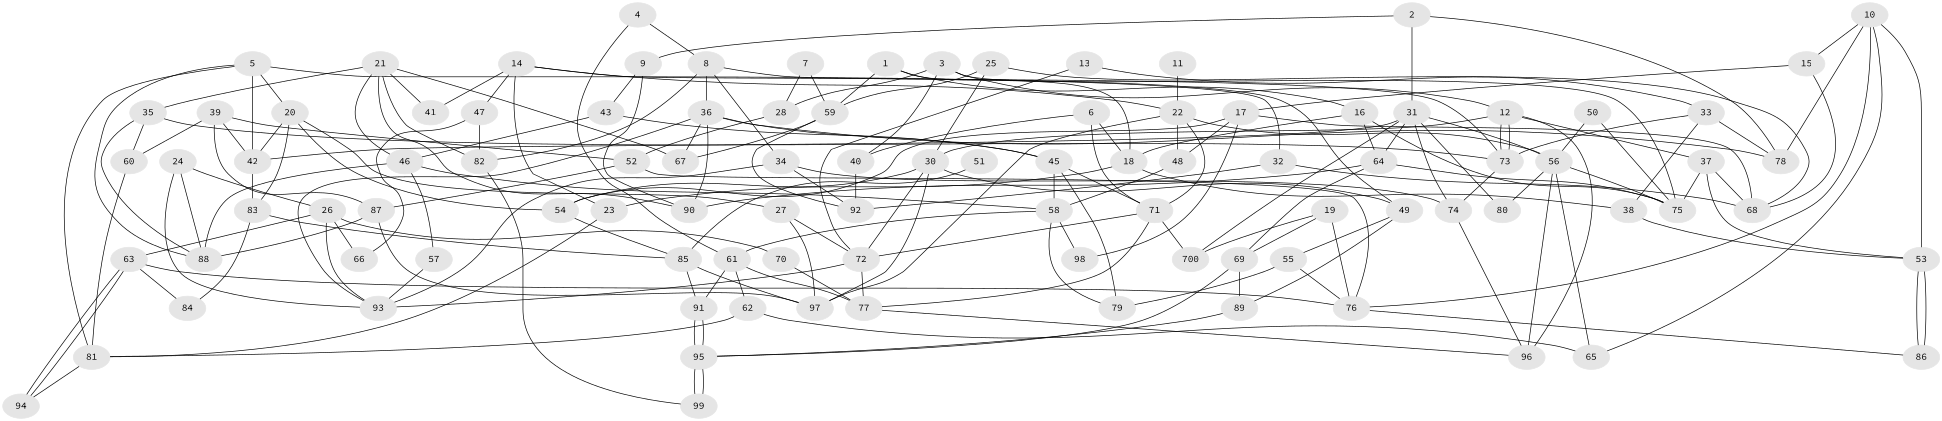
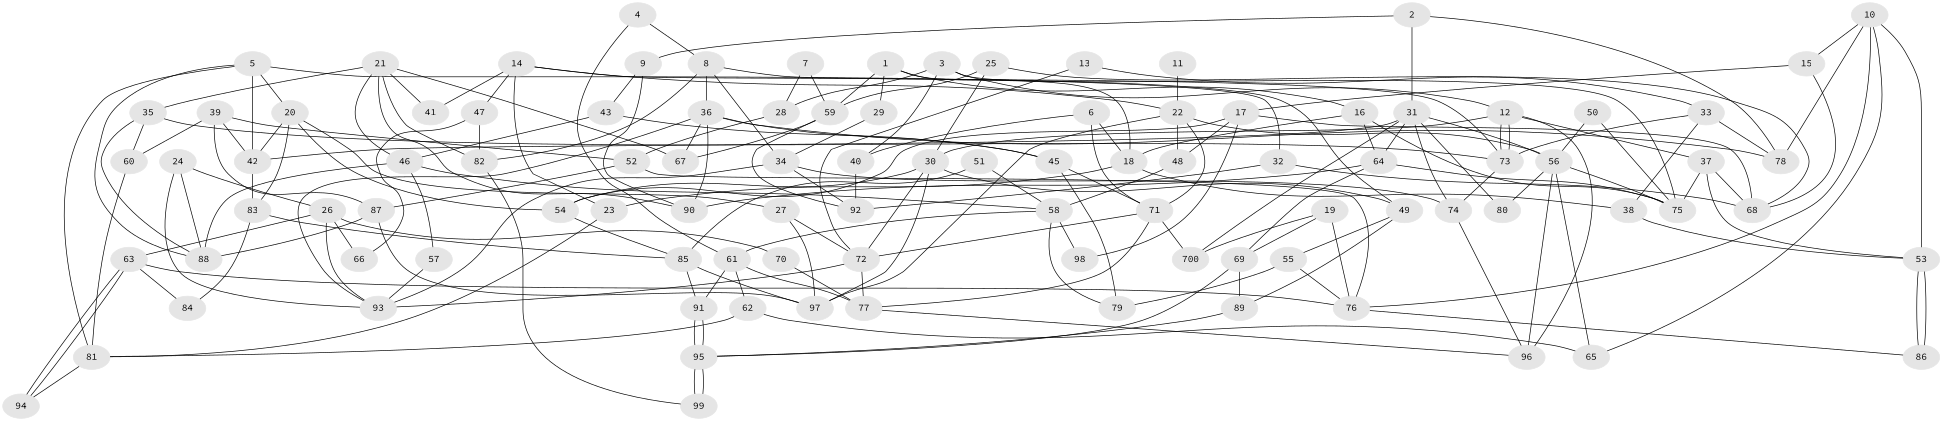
none -> (879, 113)
(1054, 186) -> (1017, 186)
